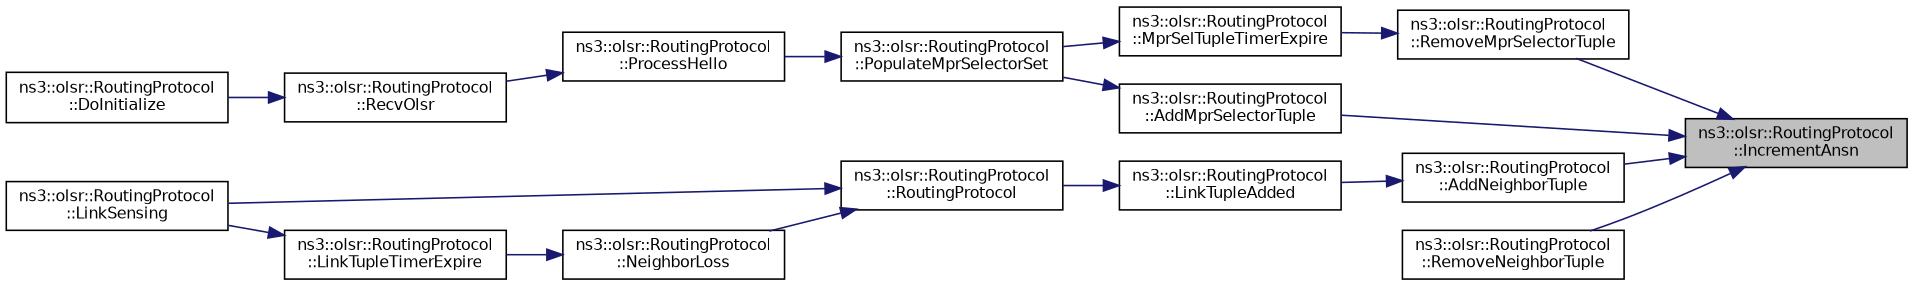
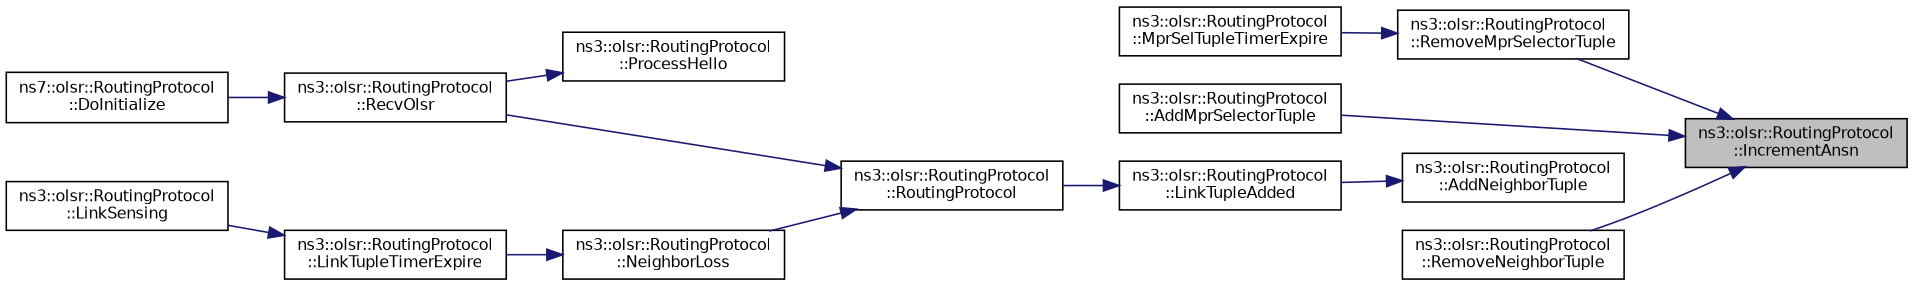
(952, 57) -> none
(117, 97) -> (117, 97)
(1647, 161) -> none
(527, 196) -> (666, 140)
